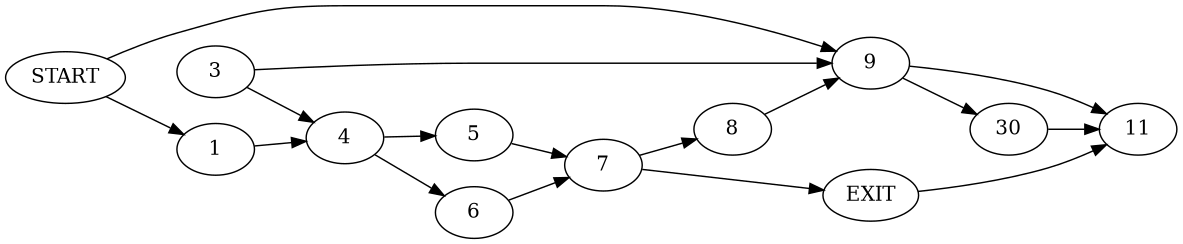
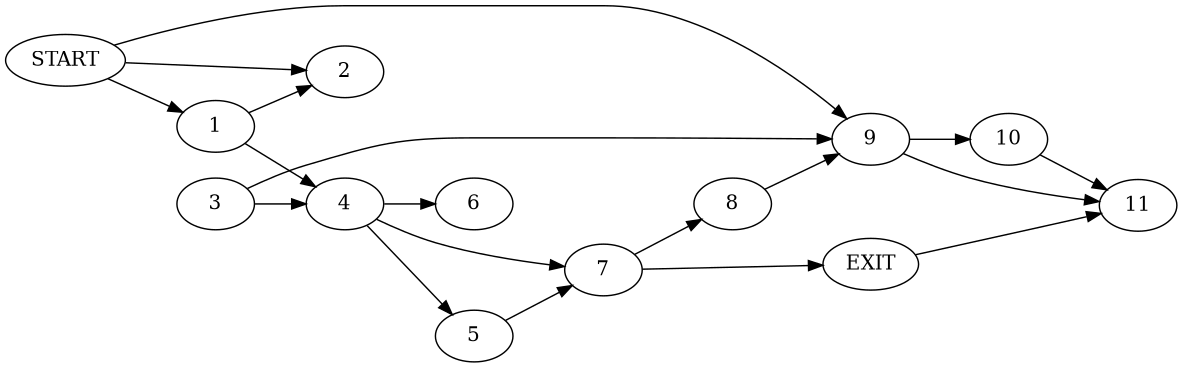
none -> (345, 72)
(1009, 129) -> (1009, 139)
(532, 191) -> (461, 249)
